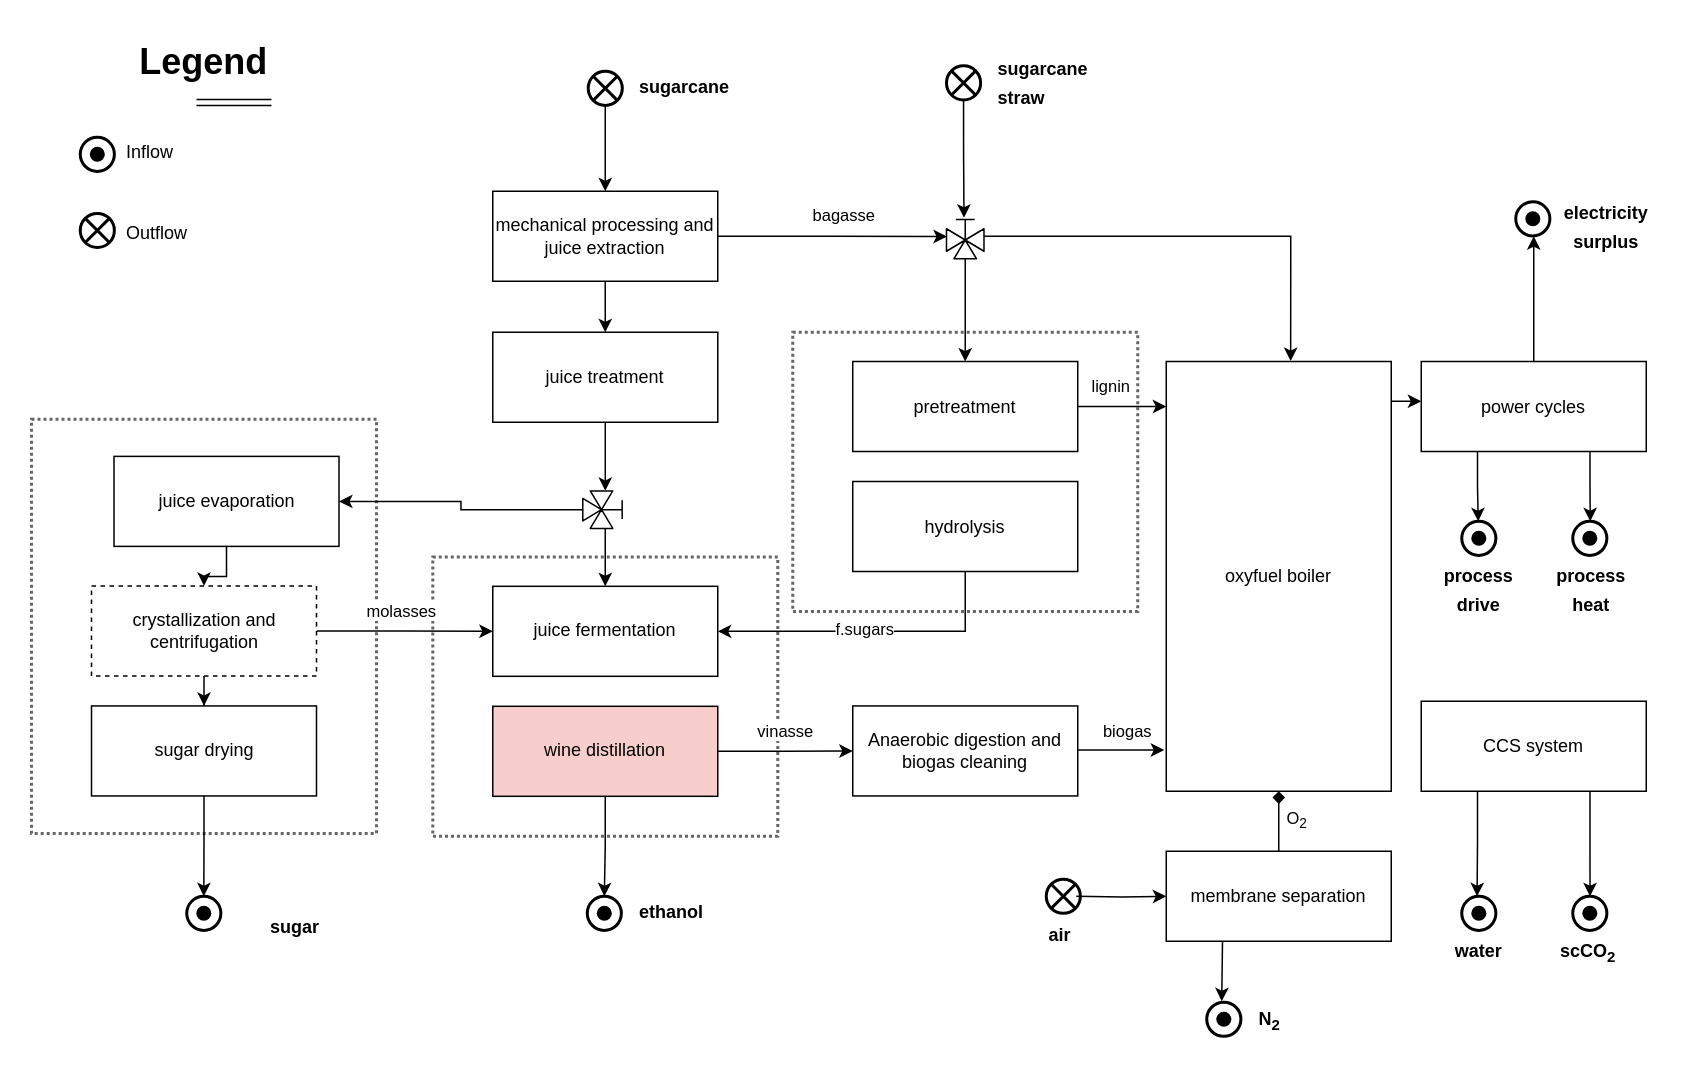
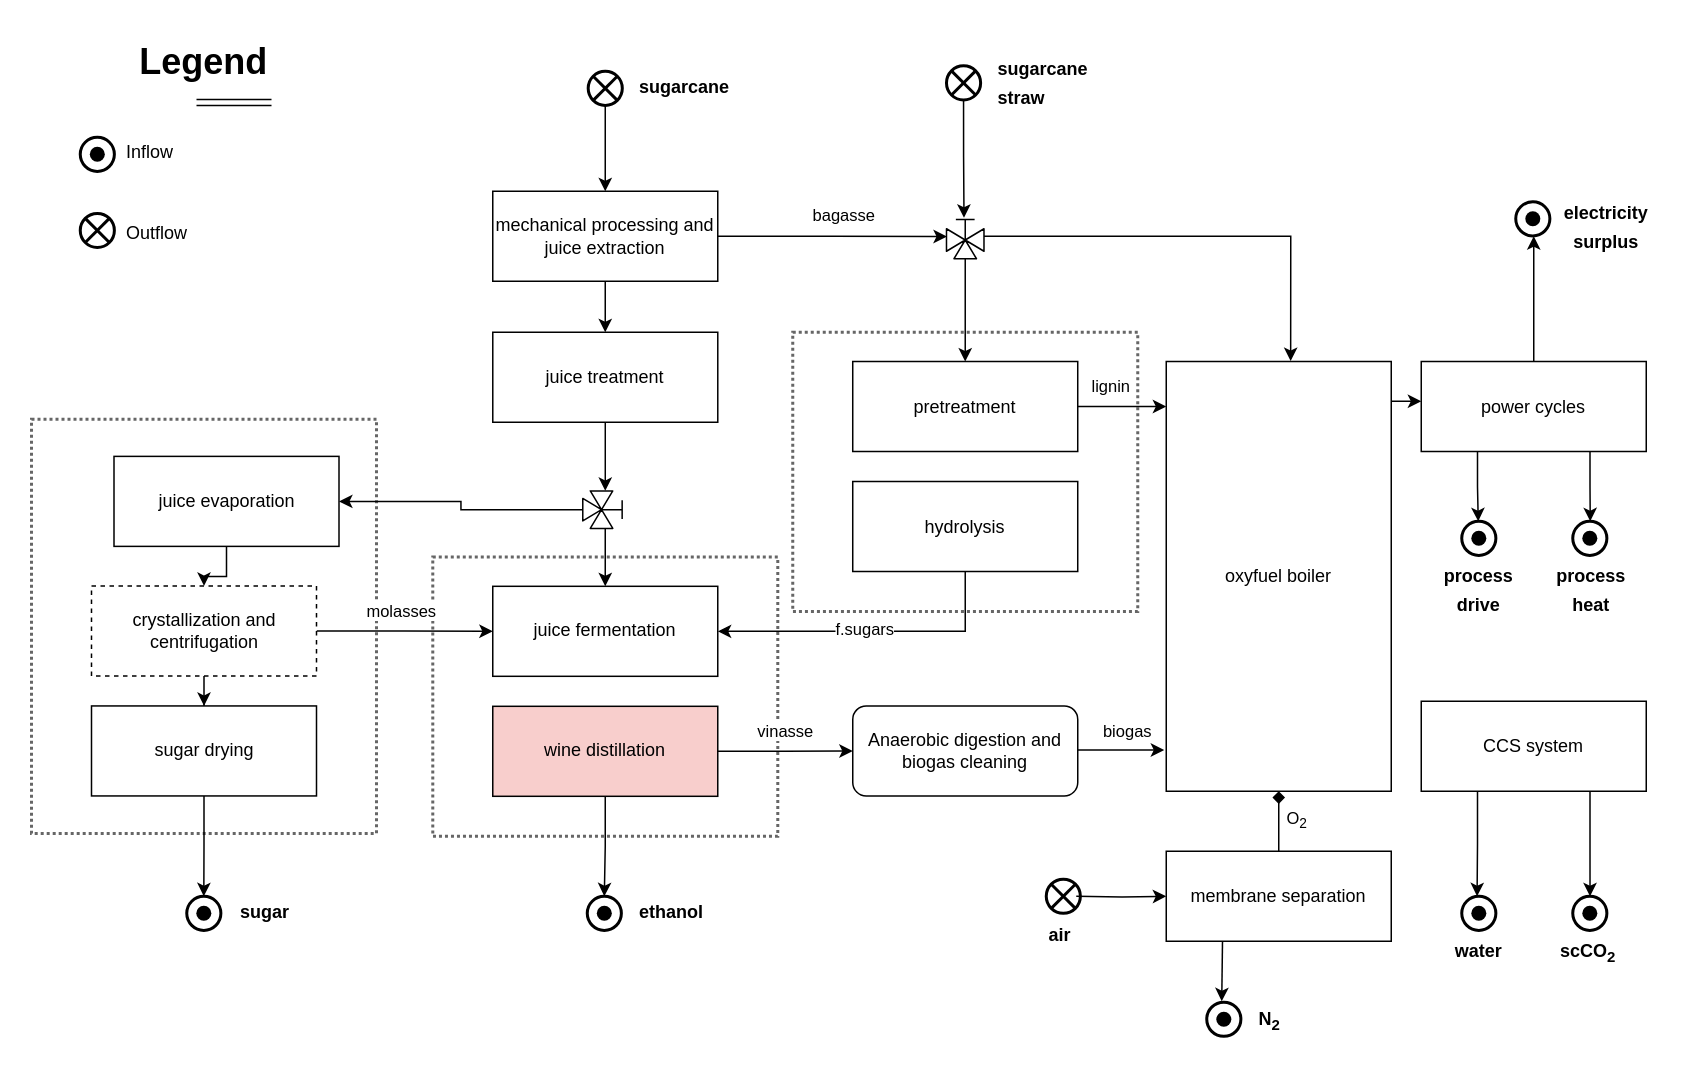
(965, 751) -> (965, 751)
(324, 928) -> (294, 913)
